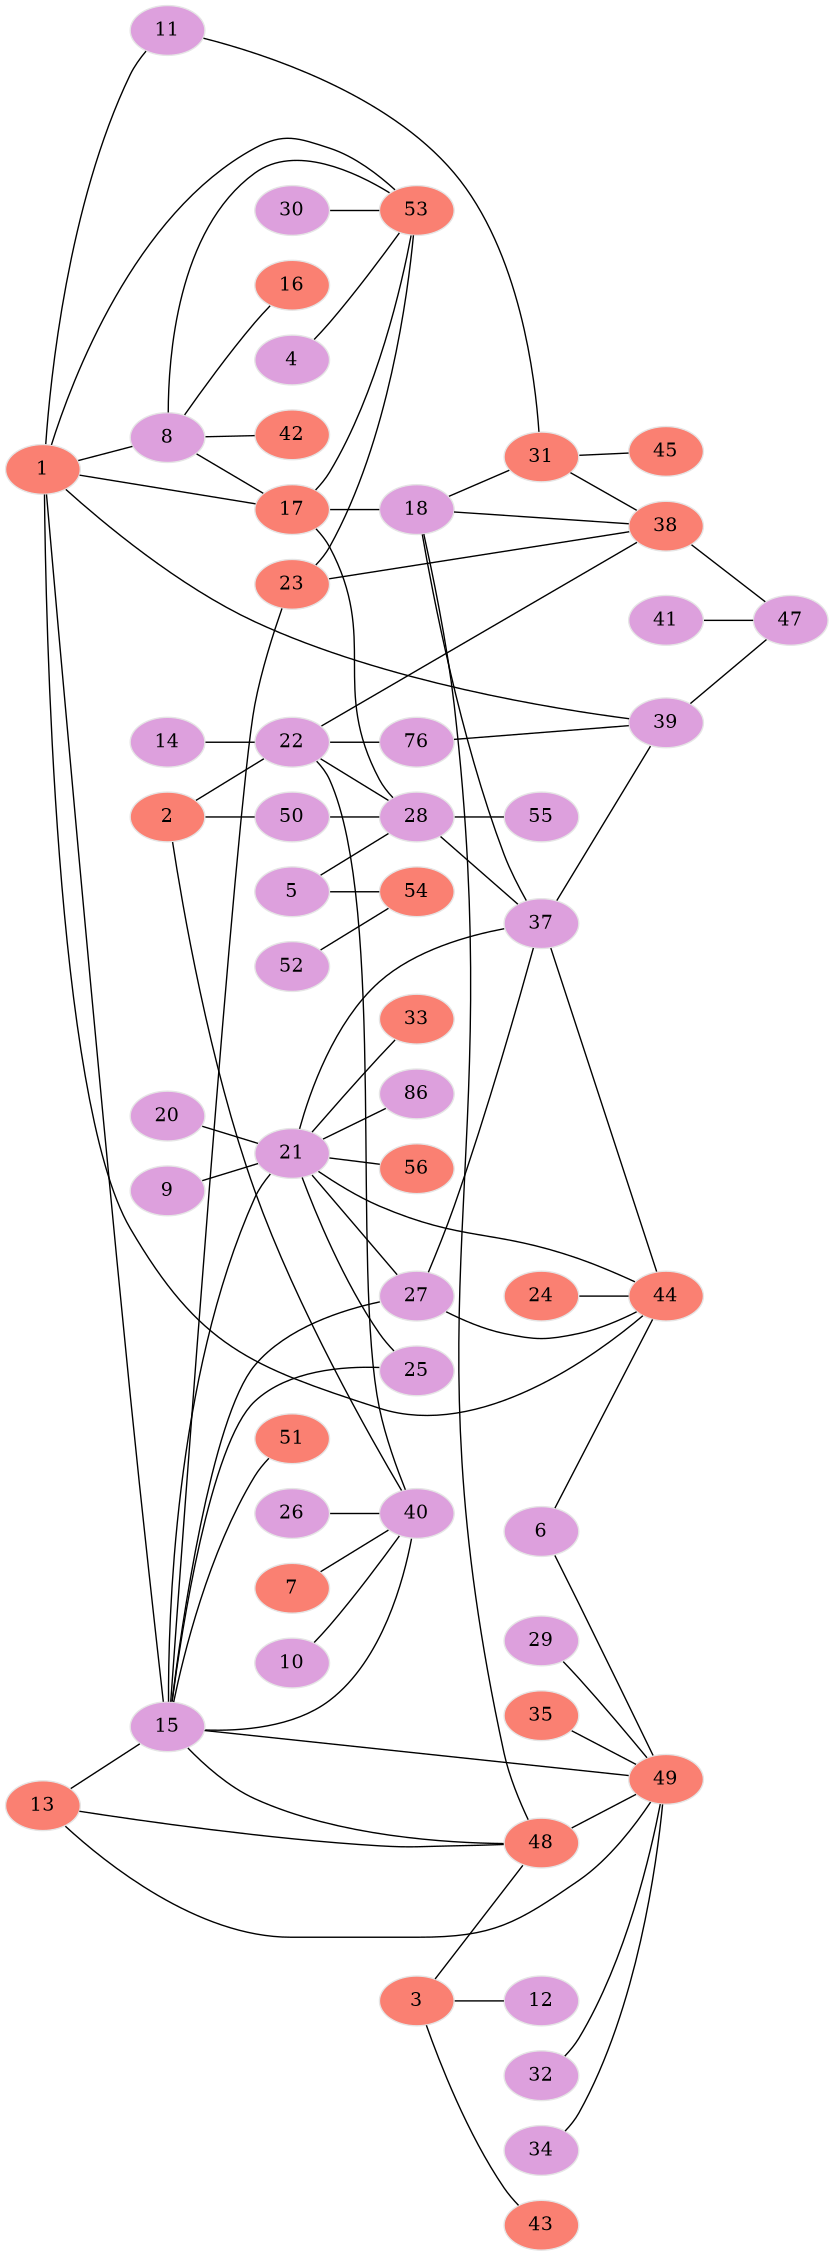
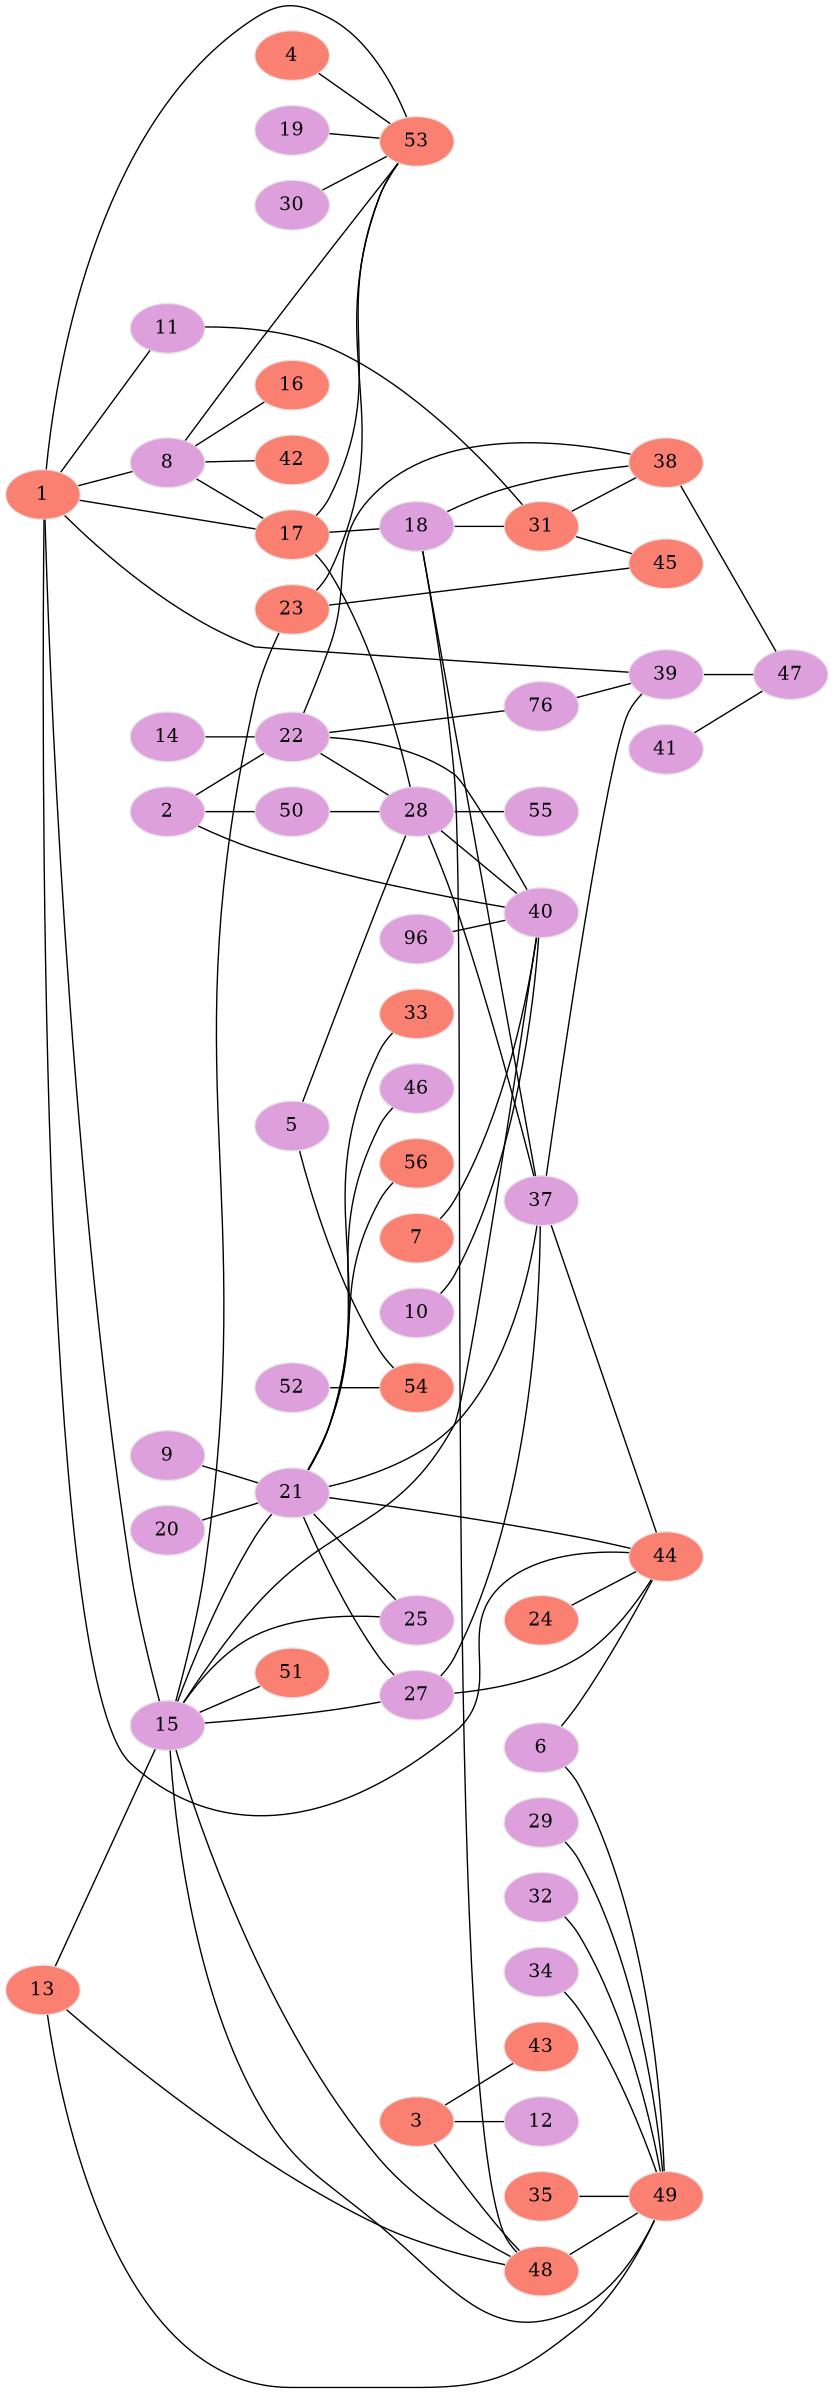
none -> (292, 130)
(292, 360) -> (292, 56)
(479, 555) -> (479, 587)
(168, 817) -> (168, 812)
none -> (468, 853)
(417, 1094) -> (417, 1089)
(292, 1514) -> (417, 939)
